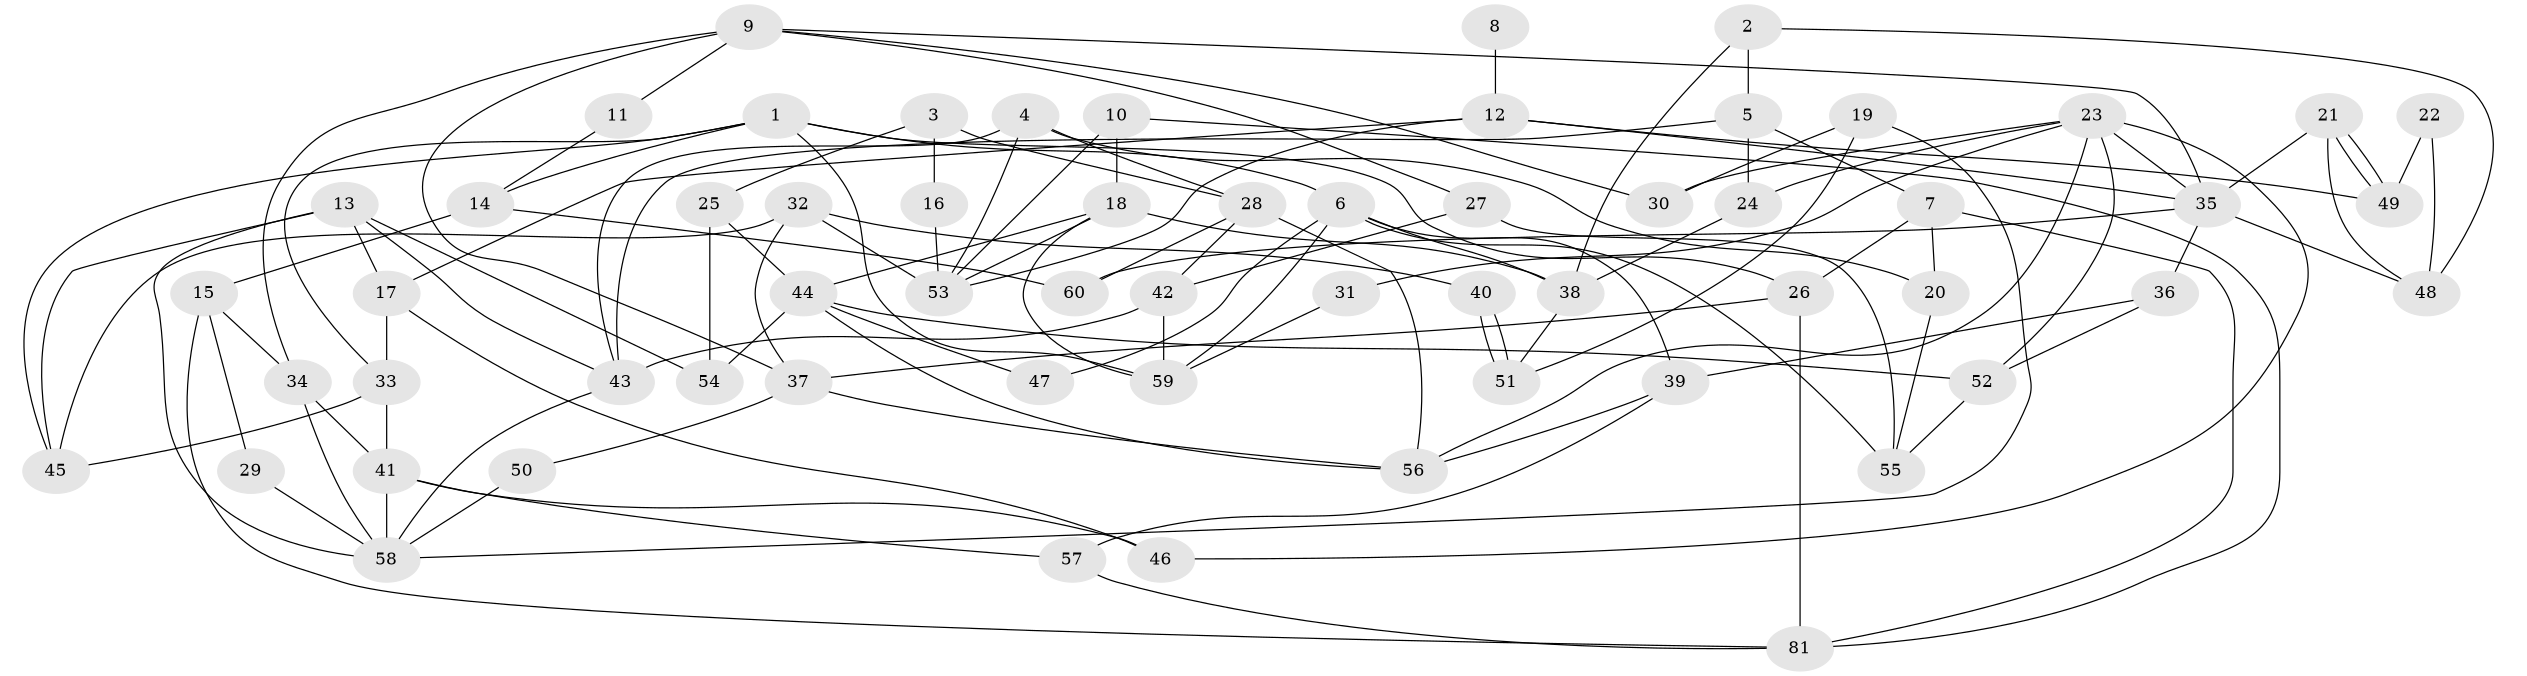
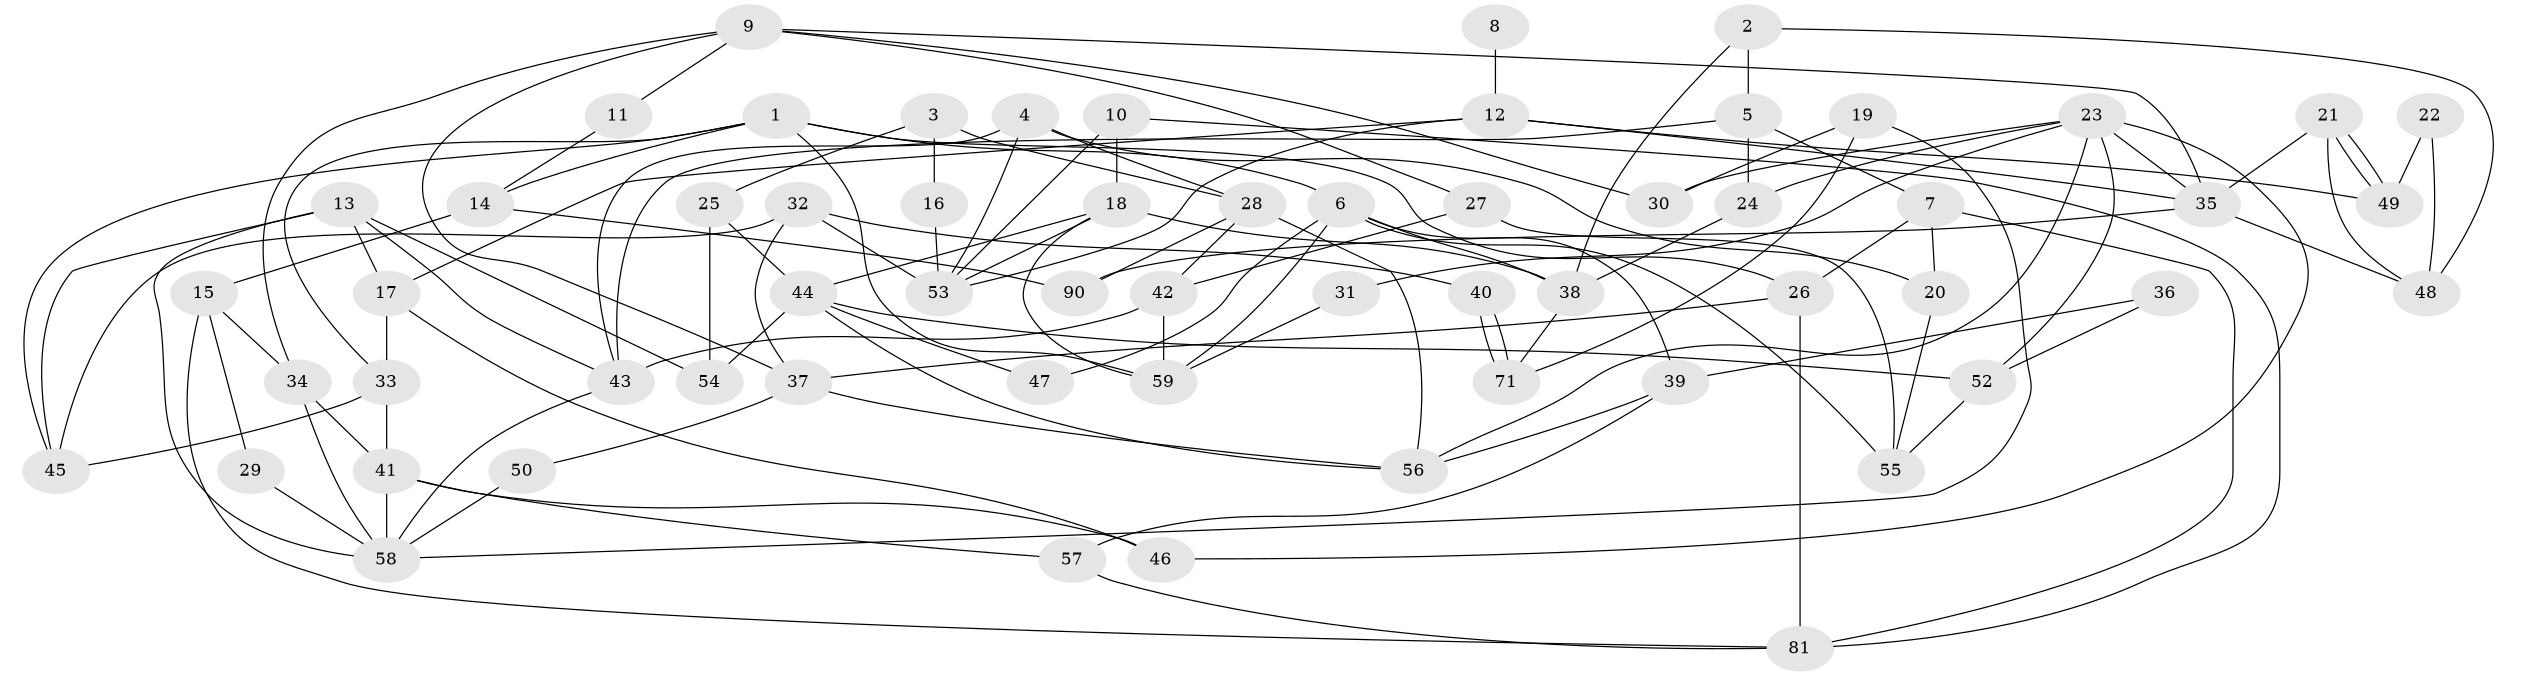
(2186, 250) -> none
(1075, 294) -> (1075, 294)
(1507, 382) -> (1507, 382)
